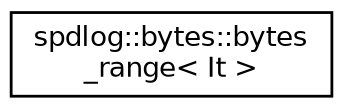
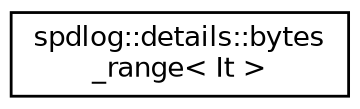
(172, 54) -> (180, 54)
